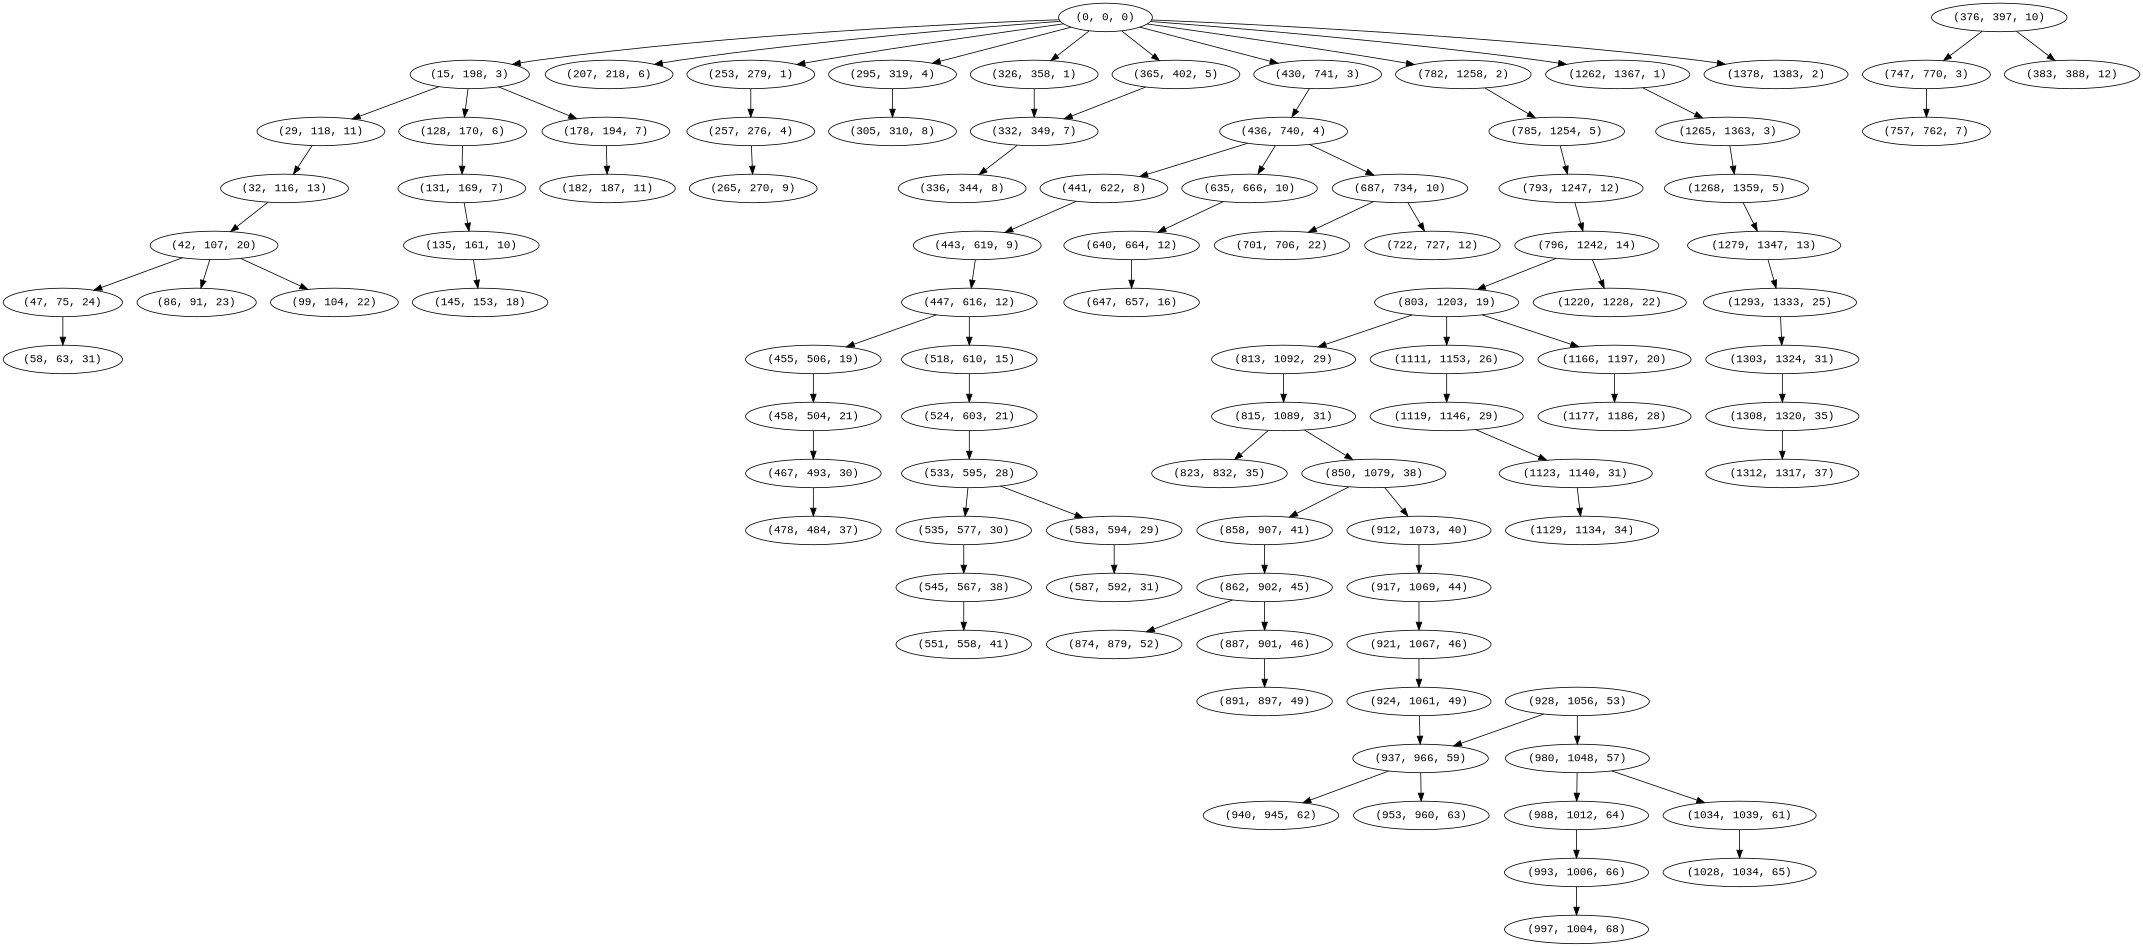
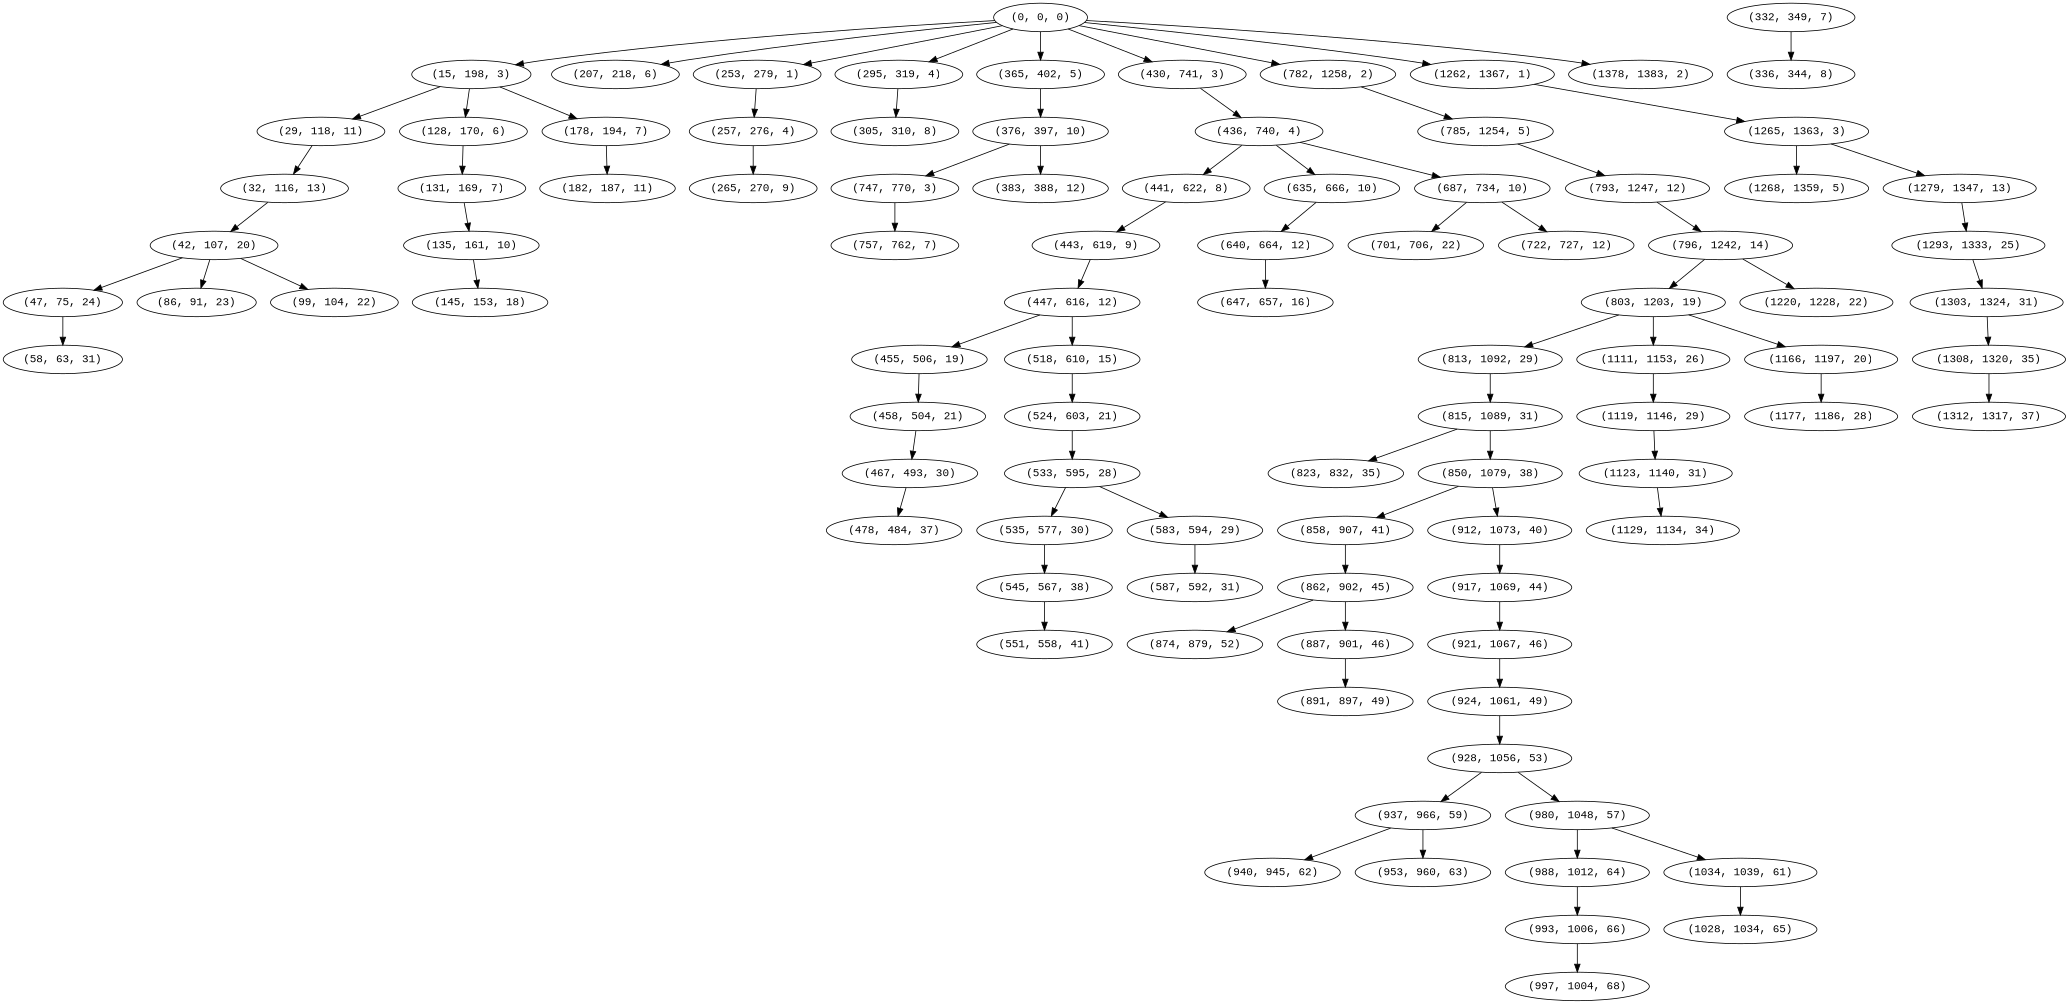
(1034, 74) -> none
(1109, 102) -> (1041, 99)
(1748, 213) -> (1874, 159)
(1420, 726) -> (1500, 726)
